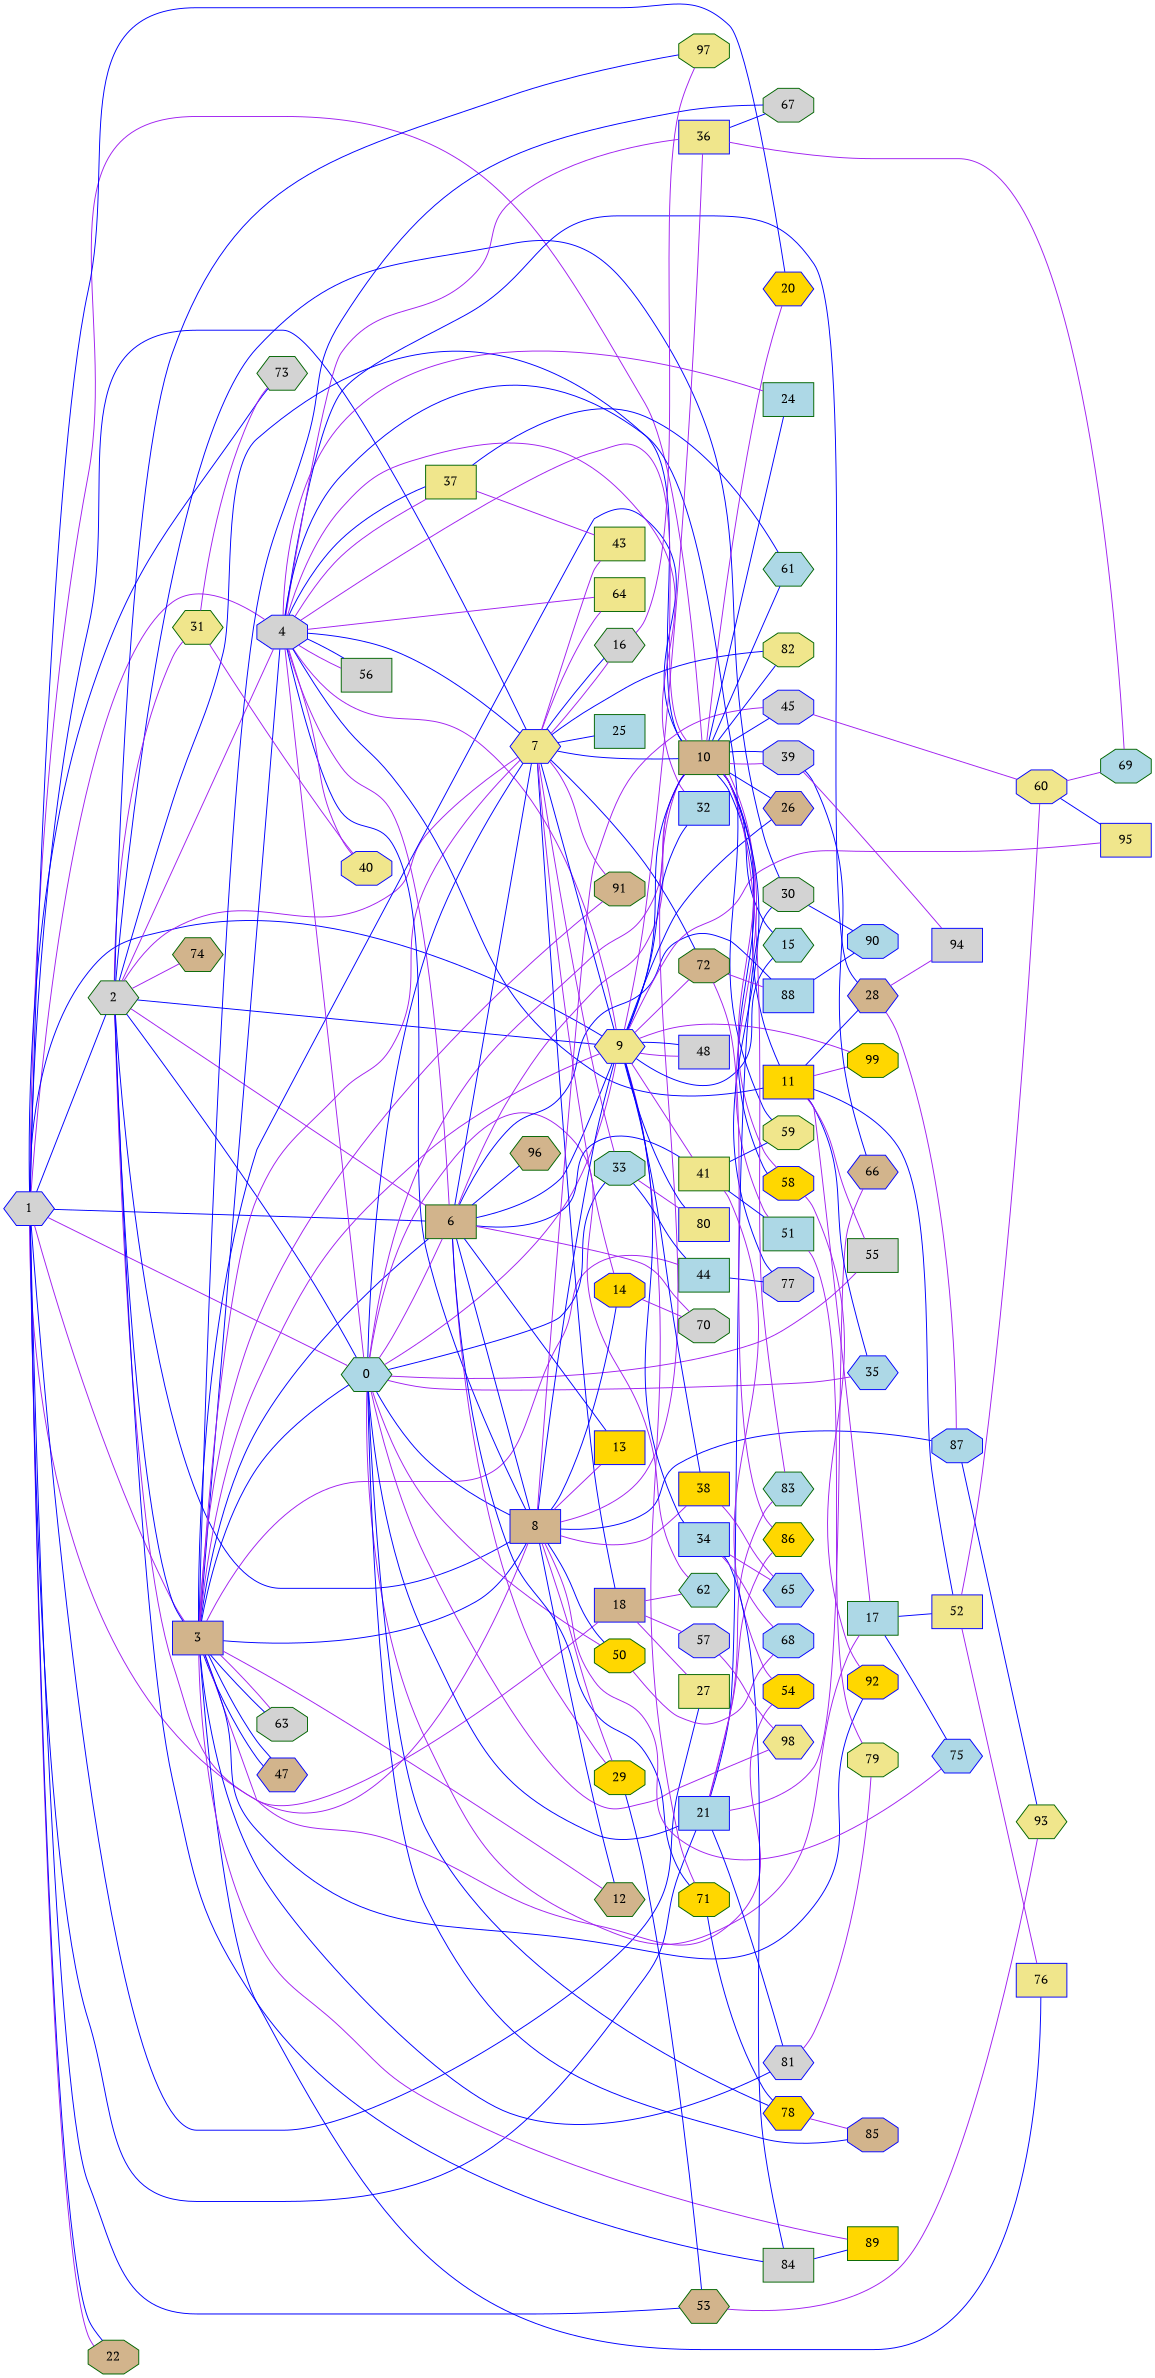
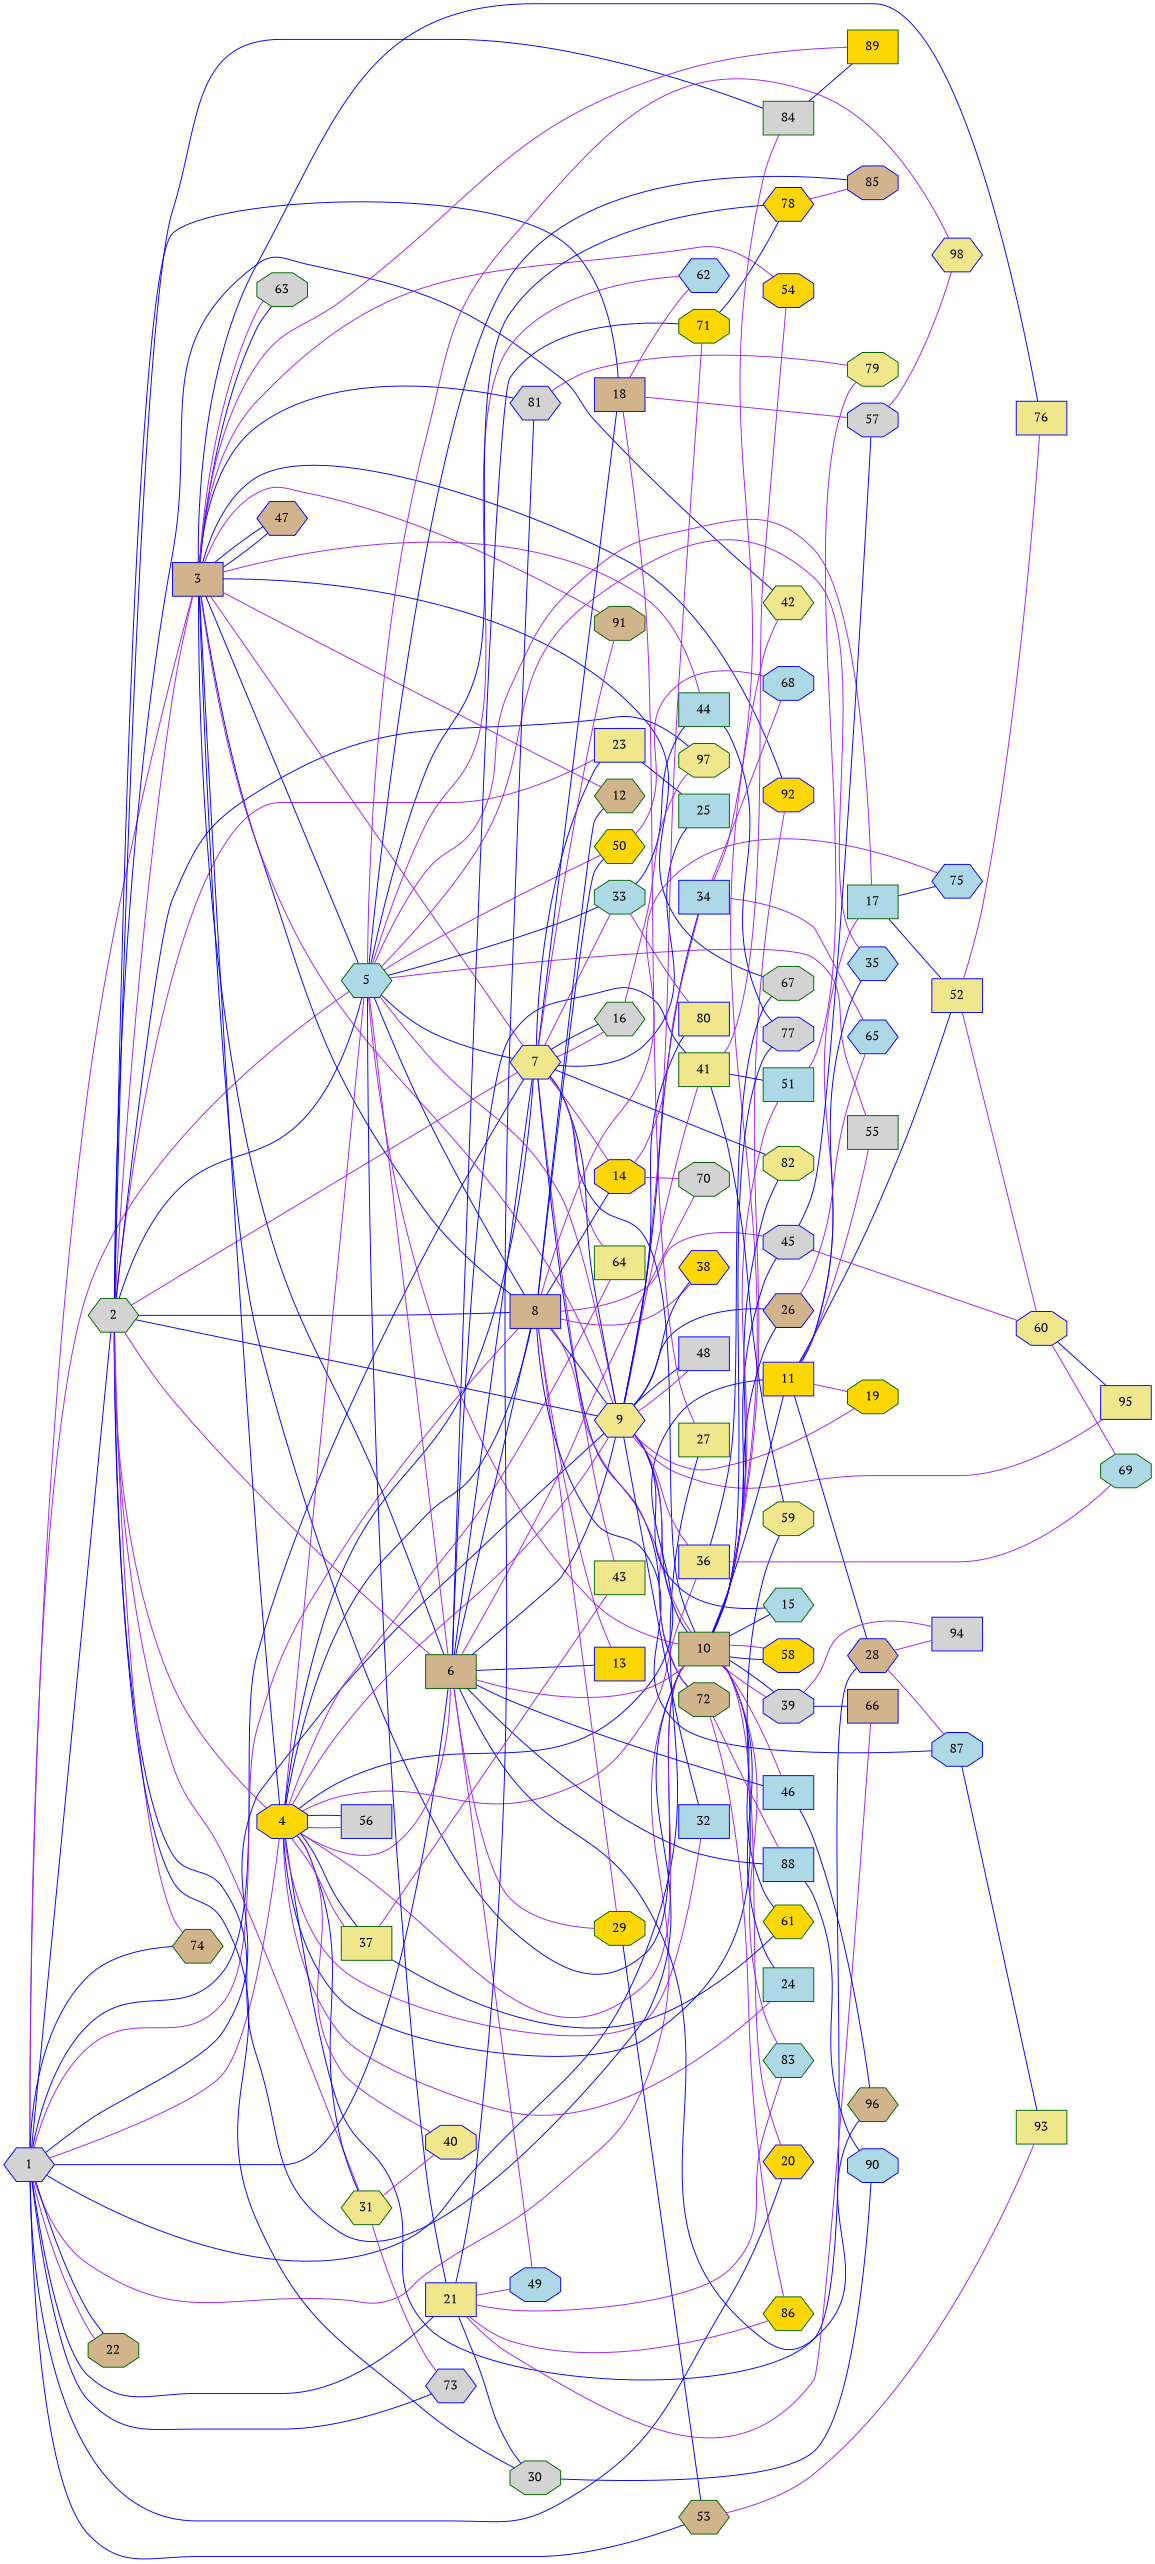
(282, 373) -> (451, 2386)
(788, 569) -> (788, 1922)
none -> (788, 603)
(282, 632) -> (282, 1822)
(367, 675) -> (367, 1822)
none -> (620, 745)
none -> (847, 833)
none -> (671, 1040)
(873, 1060) -> (873, 1397)
(873, 1172) -> (873, 1706)
(132, 1321) -> (143, 946)
(367, 1375) -> (367, 981)
(830, 1479) -> (754, 1141)
(704, 1489) -> (704, 1268)
(745, 1538) -> (837, 1156)
(704, 1590) -> (704, 276)
(162, 1619) -> (196, 222)
(620, 1656) -> (620, 847)
none -> (788, 1792)
(704, 1813) -> (451, 2300)
(1042, 1822) -> (1042, 2127)
(759, 1919) -> (746, 508)
none -> (332, 2003)
none -> (61, 2014)
none -> (535, 2285)
